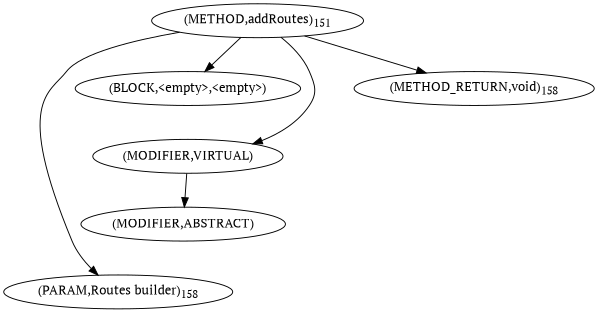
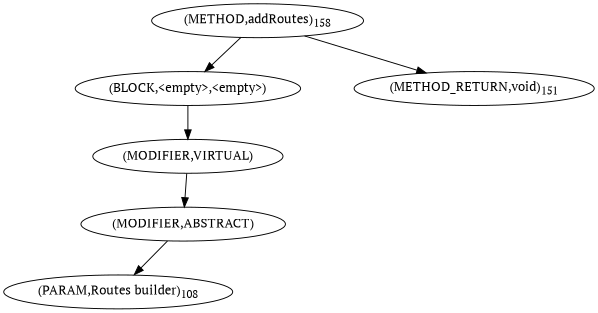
(323, 19) -> (323, 19)
(550, 87) -> (550, 87)
(314, 96) -> (188, 118)
(41, 111) -> (154, 254)
(190, 291) -> (190, 291)
